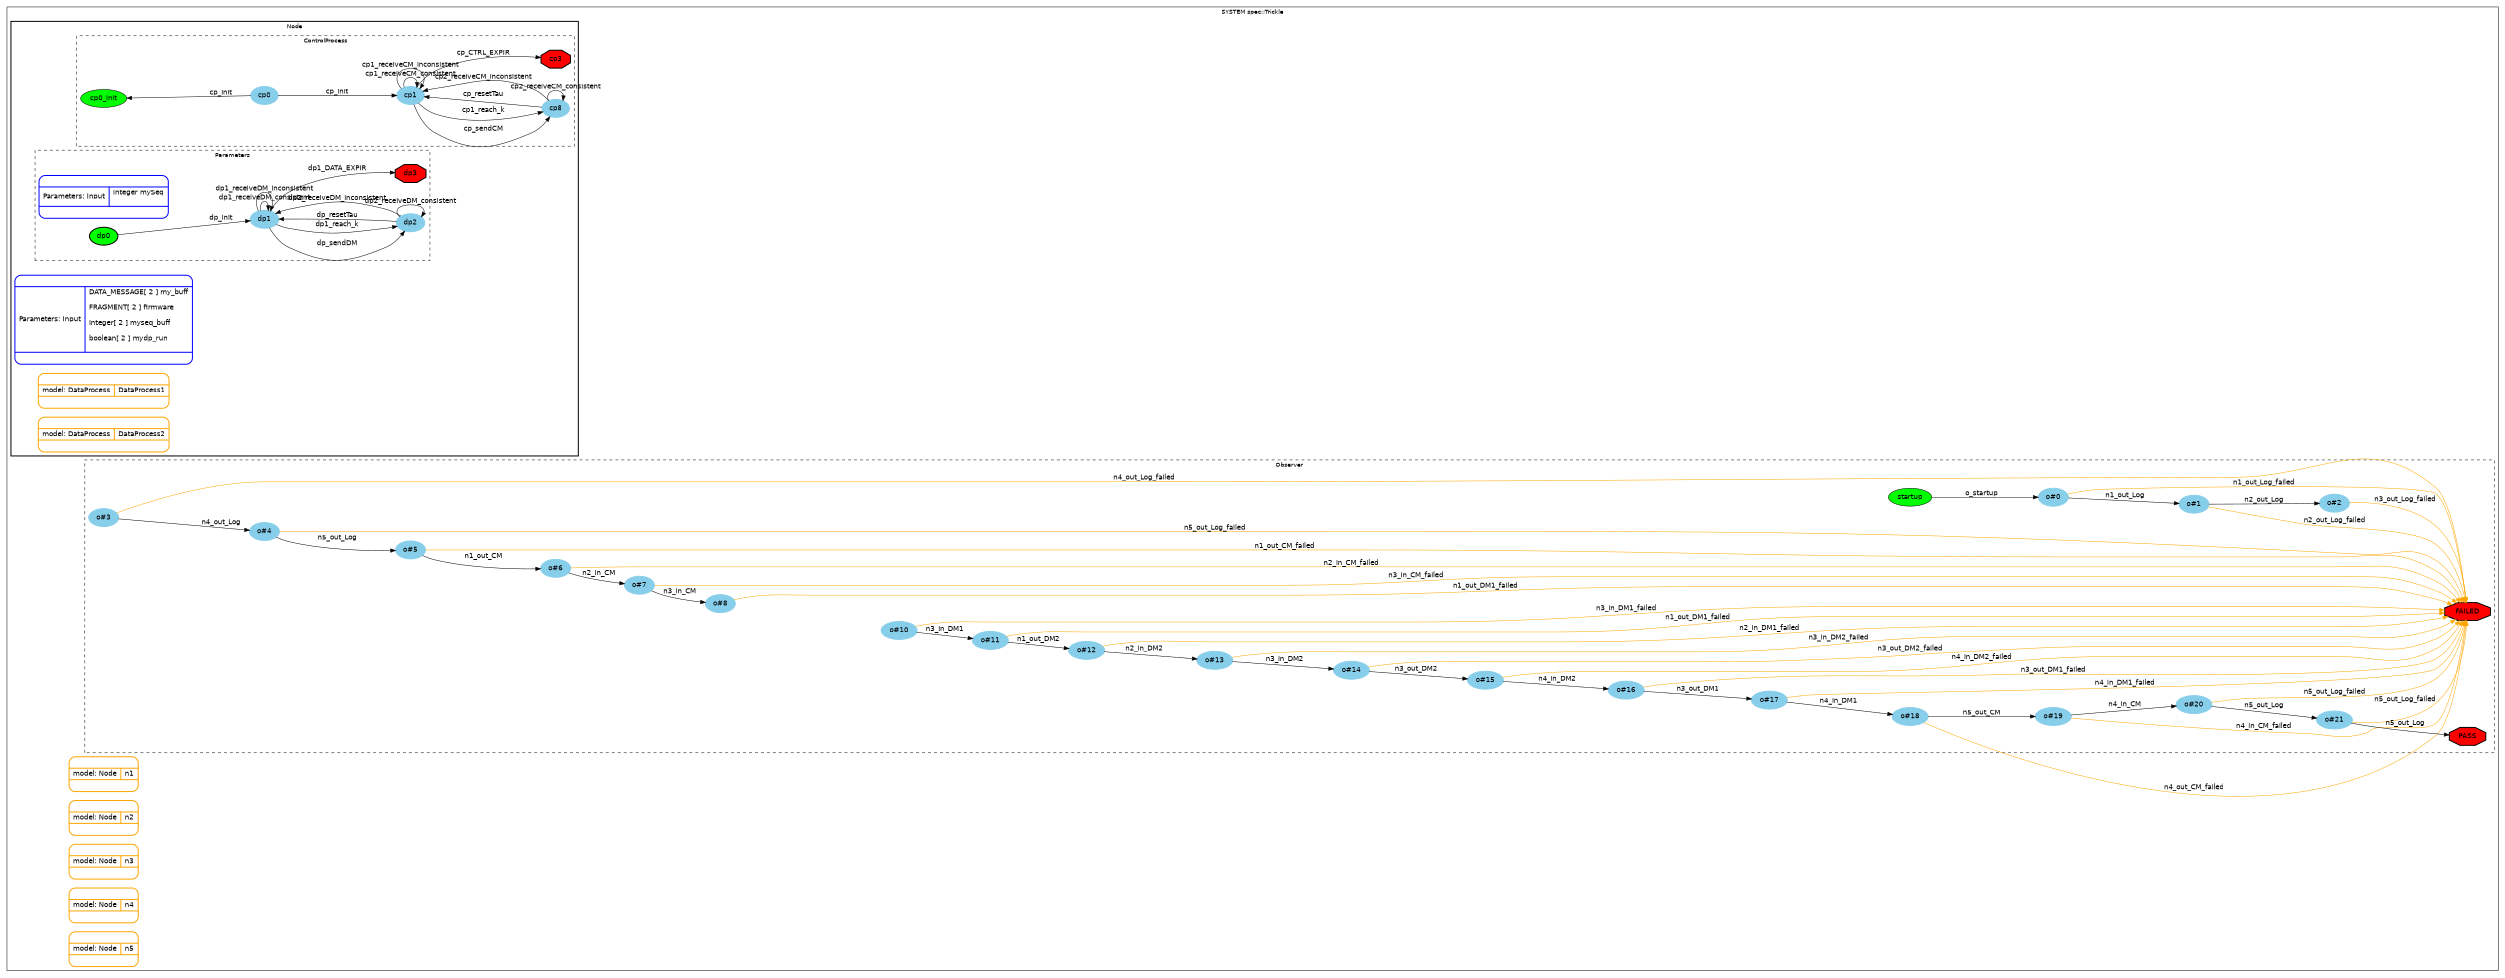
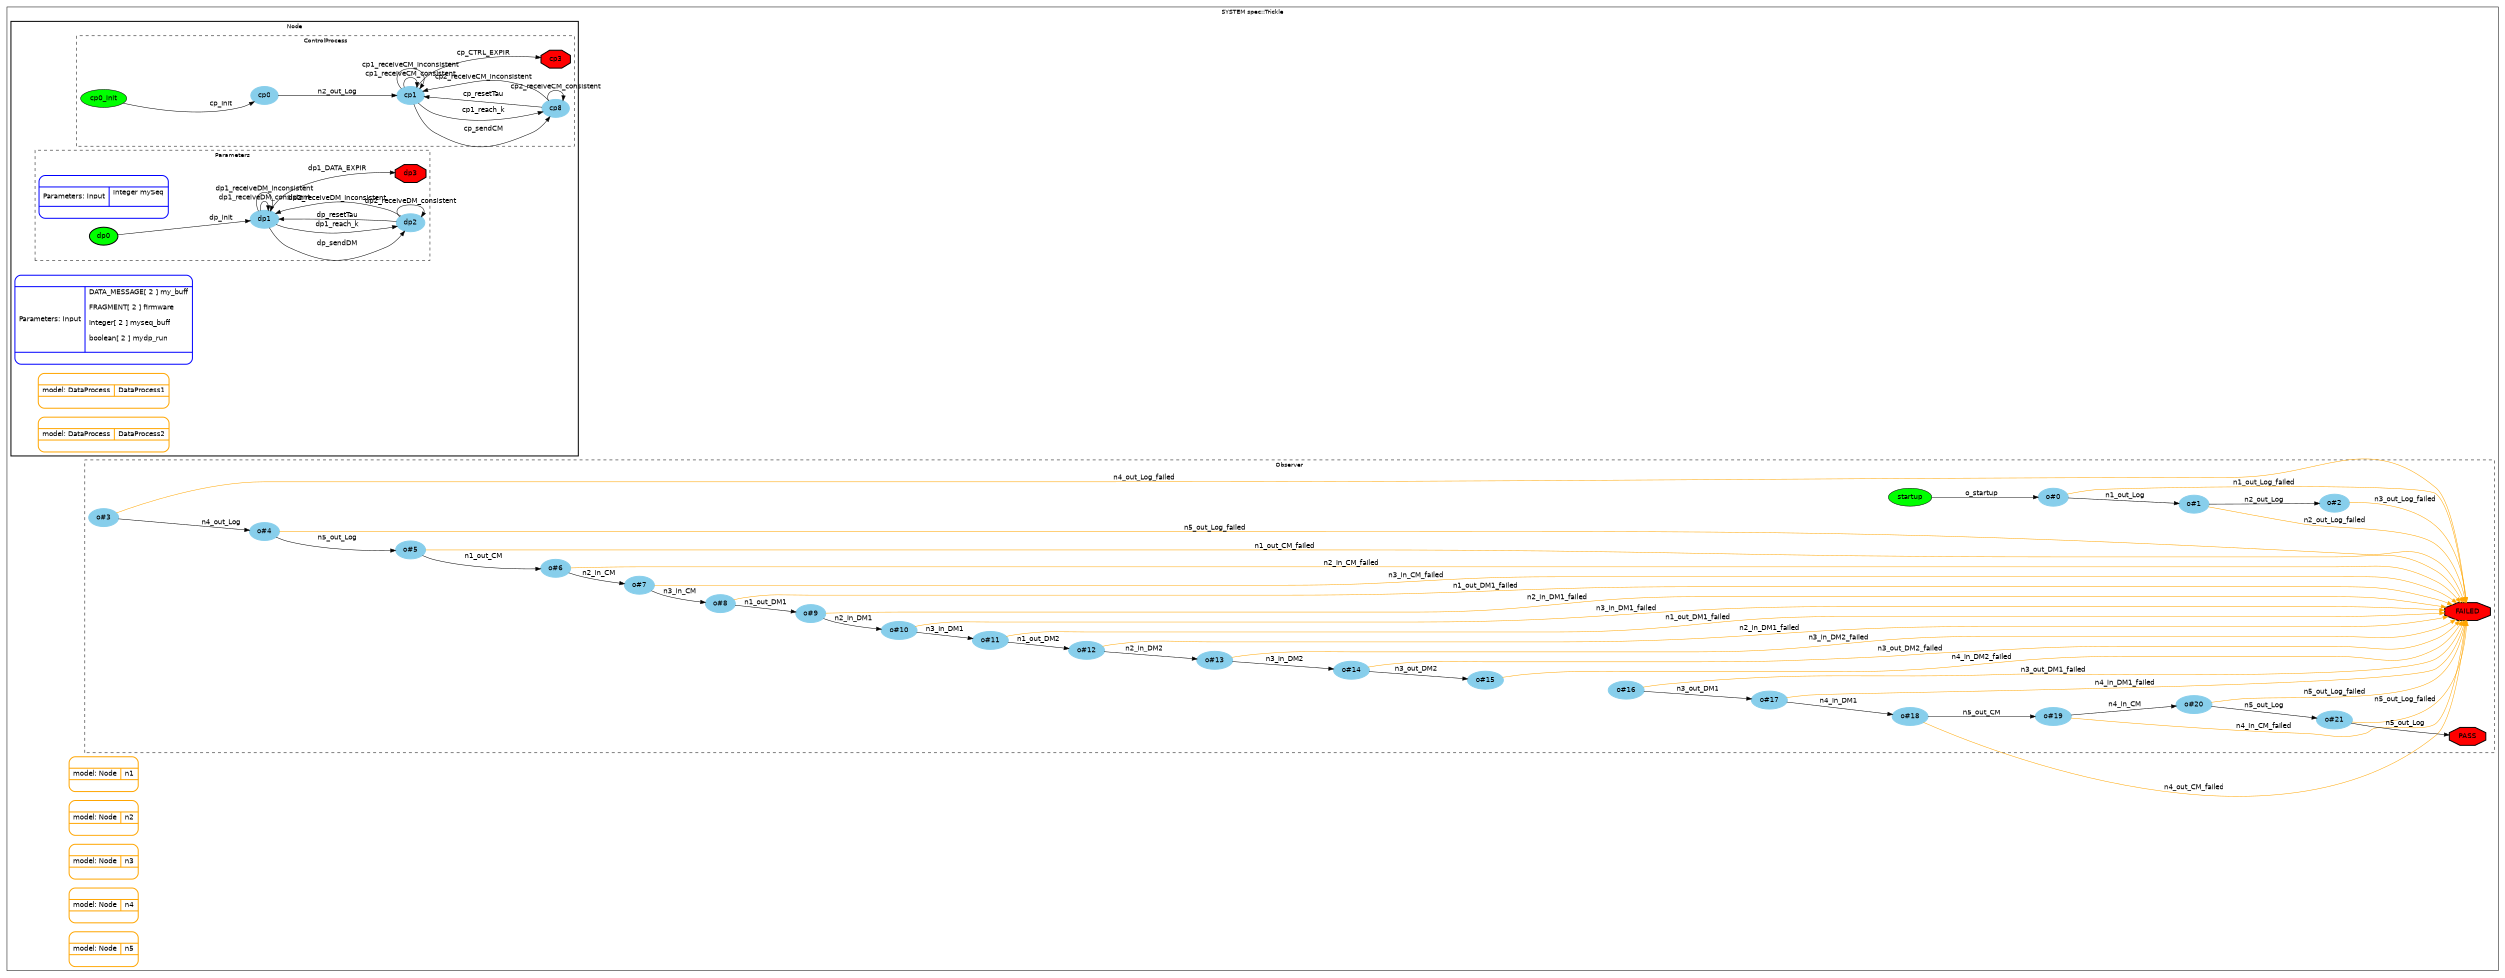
(337, 92) -> (337, 92)
(191, 97) -> (187, 112)
none -> (811, 614)
(1553, 685) -> none
